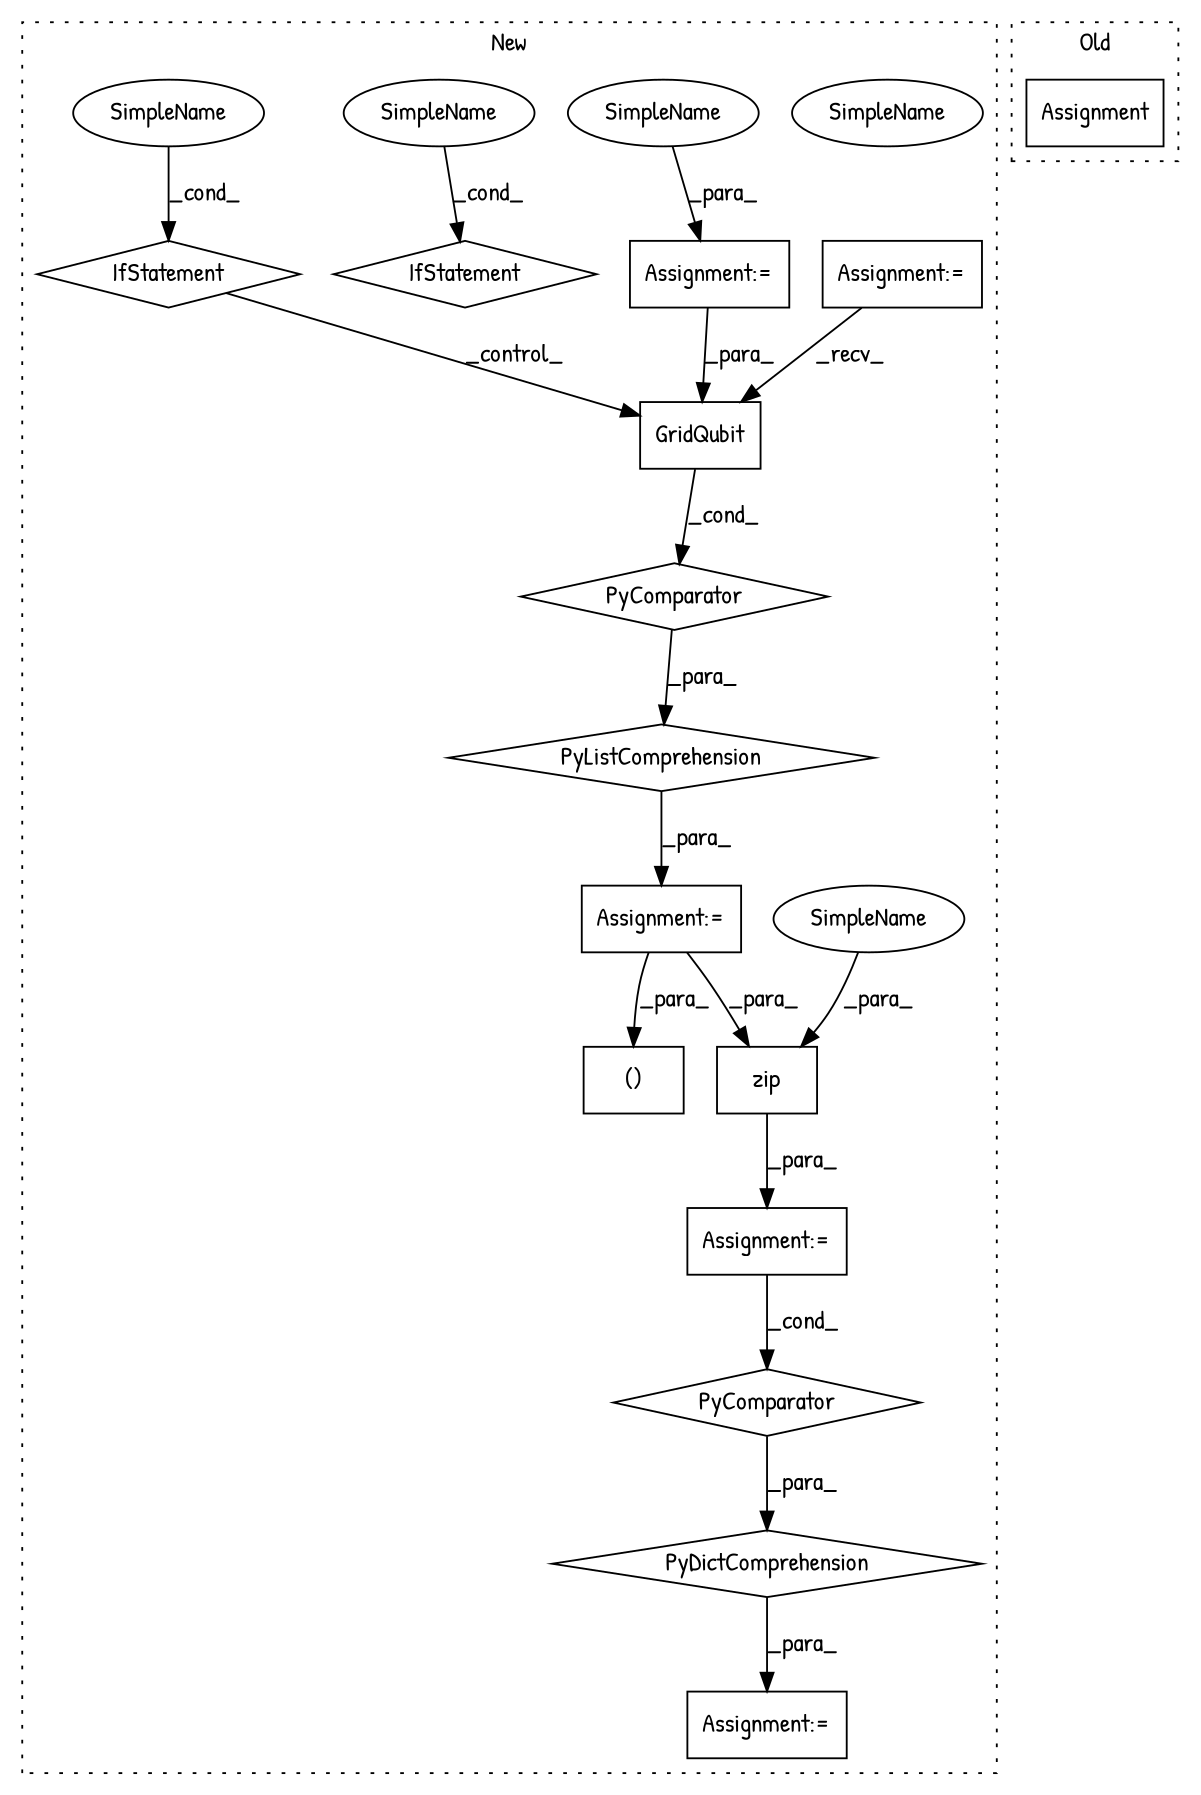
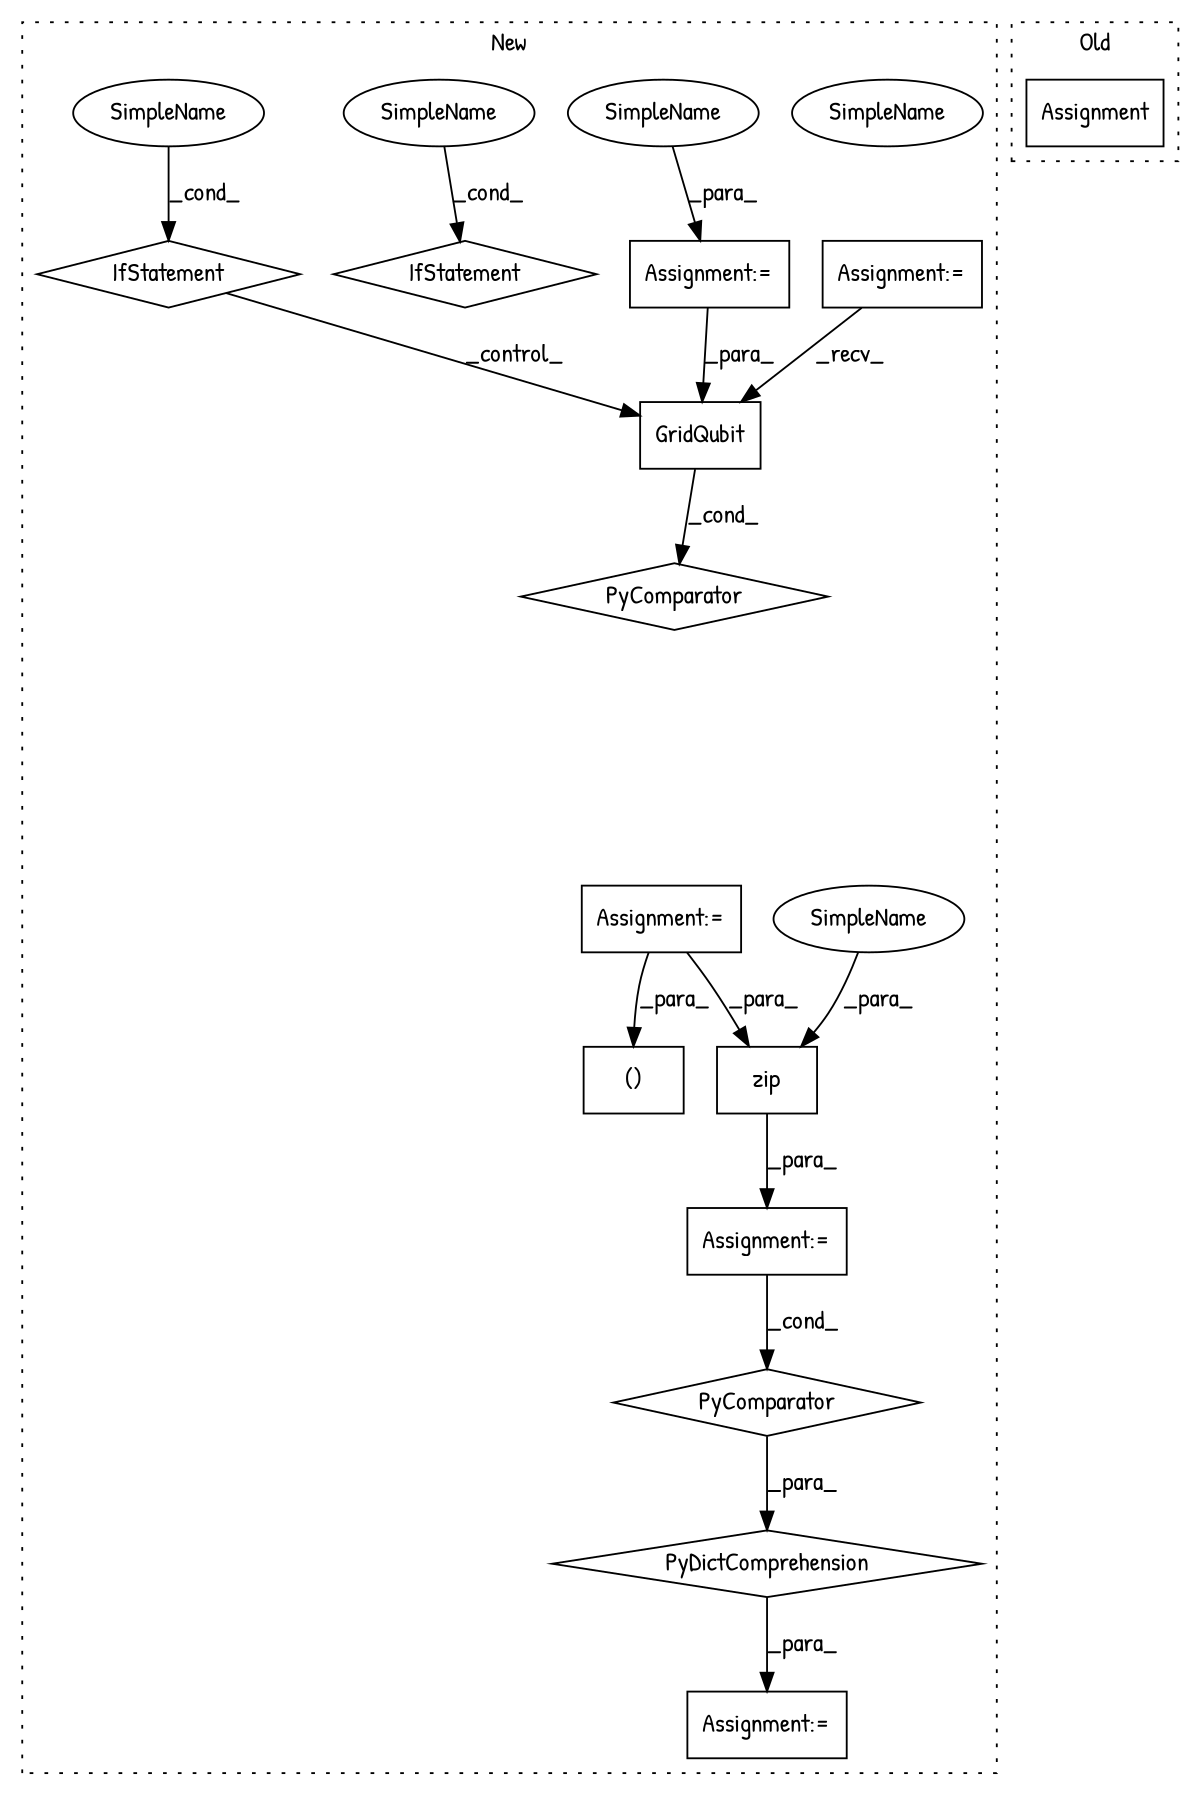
(661, 758) -> none
